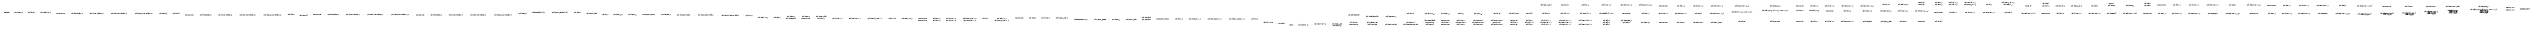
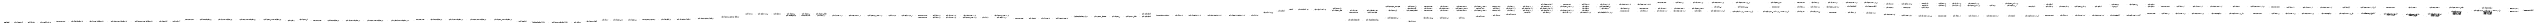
(1391, 24) -> none
